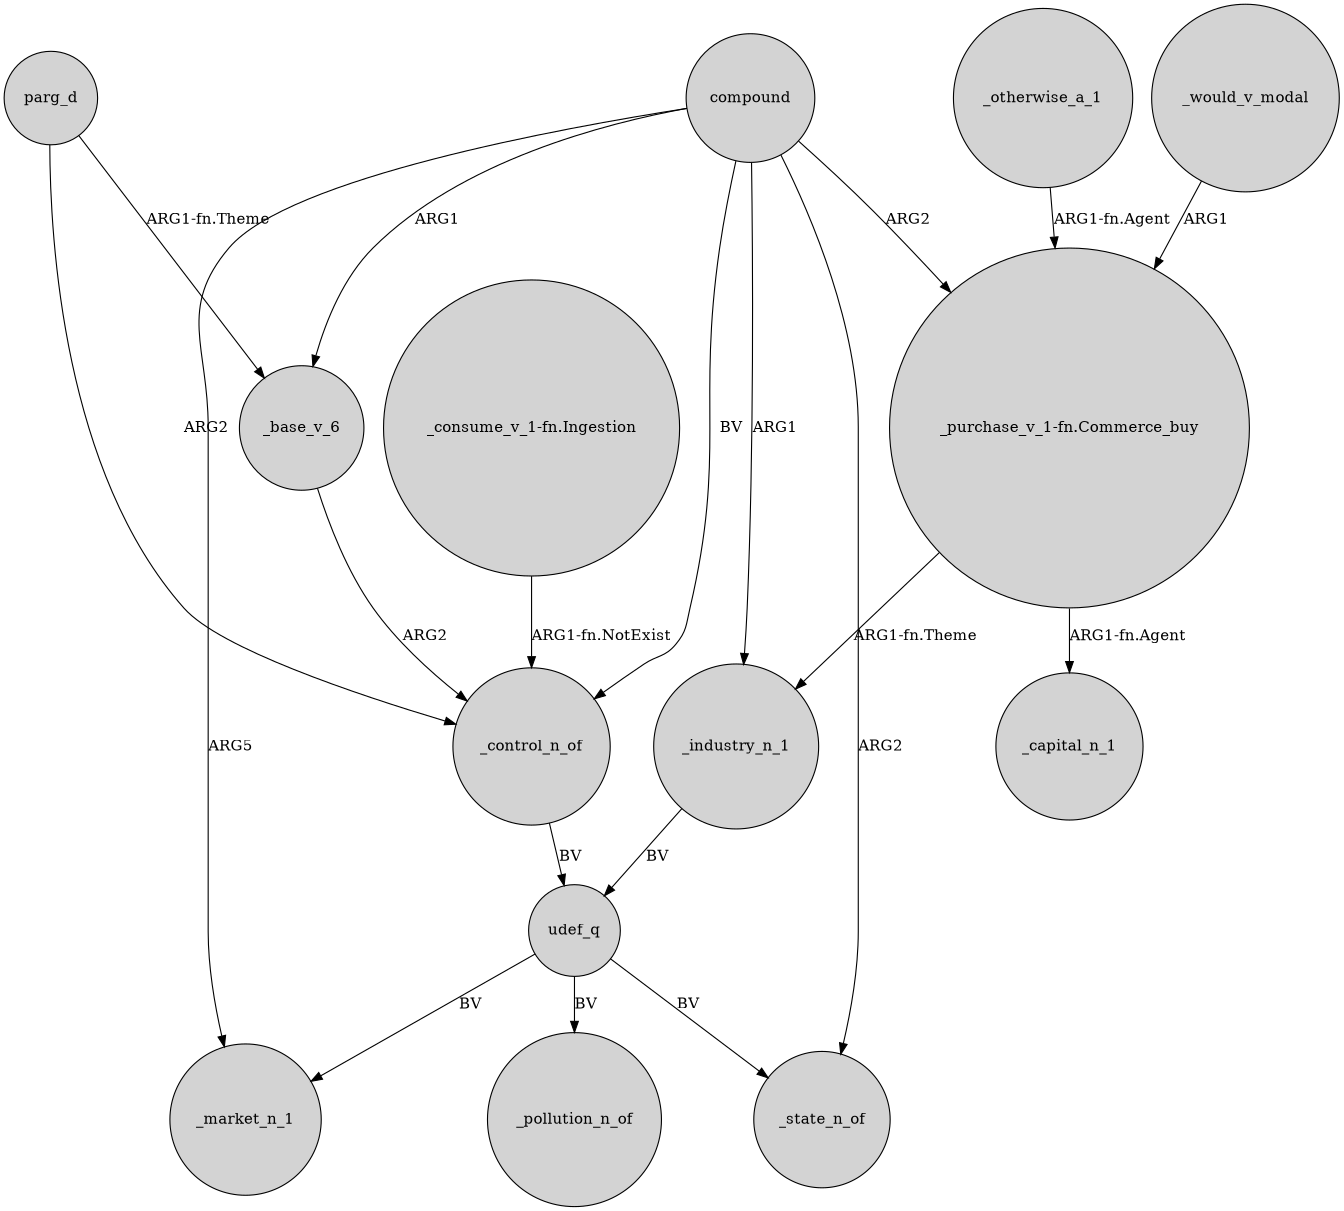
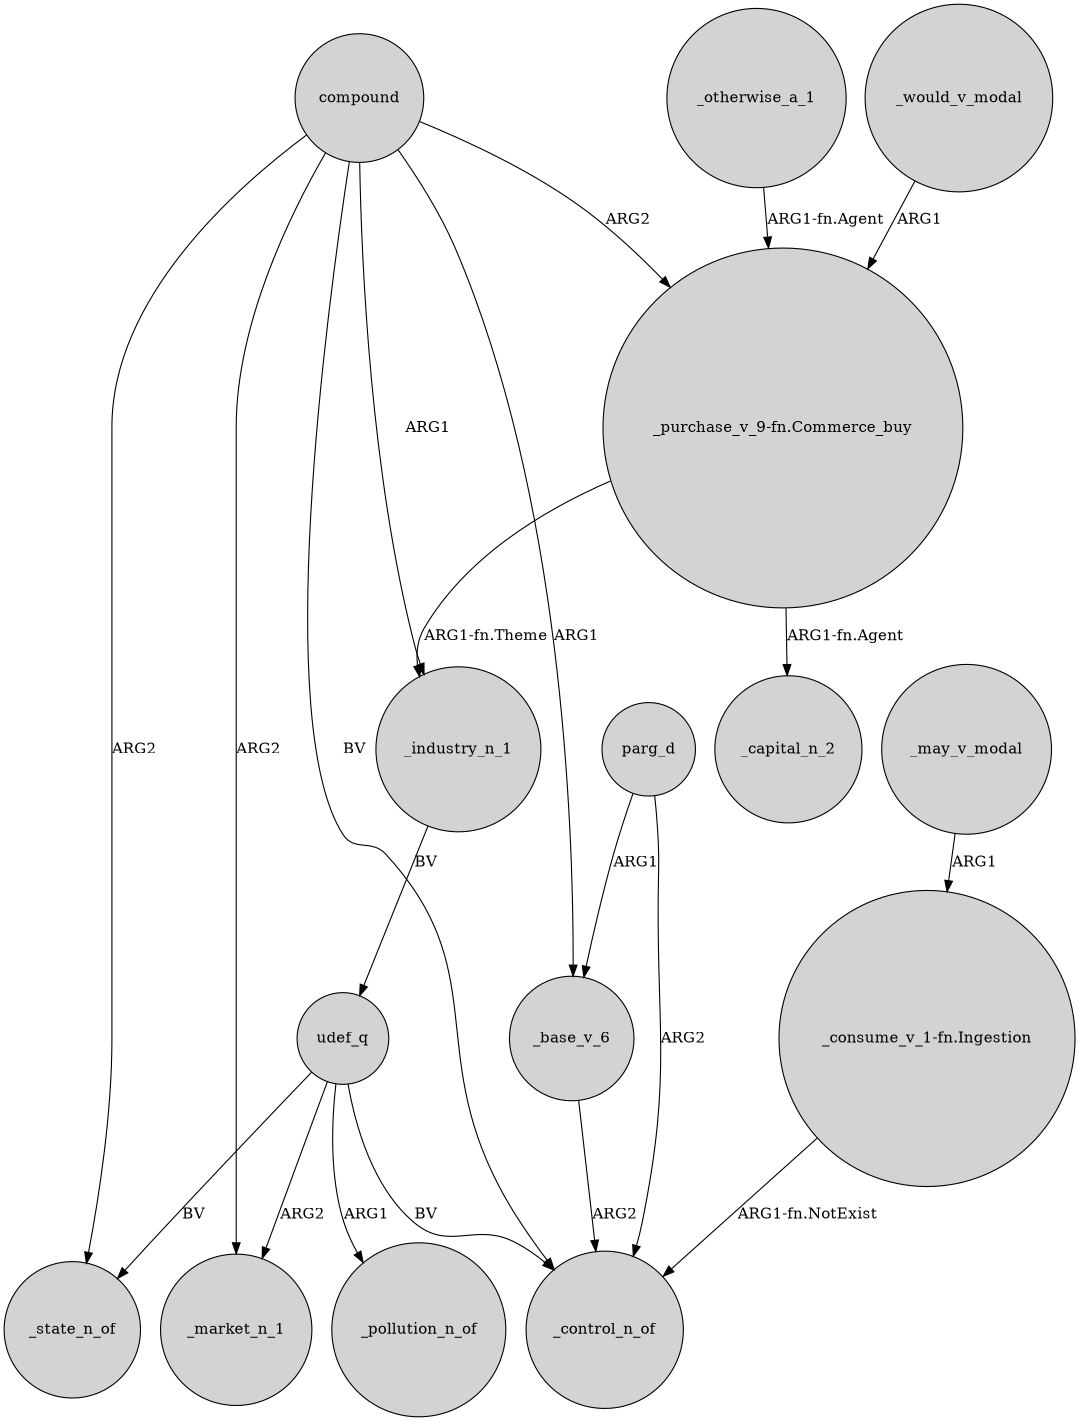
(208, 220) -> (636, 862)
(1069, 428) -> (783, 428)
(231, 746) -> (259, 749)
(1069, 746) -> (788, 749)
none -> (967, 749)
(555, 849) -> (409, 1217)
(471, 1004) -> (303, 1215)
(586, 1004) -> (367, 1215)
